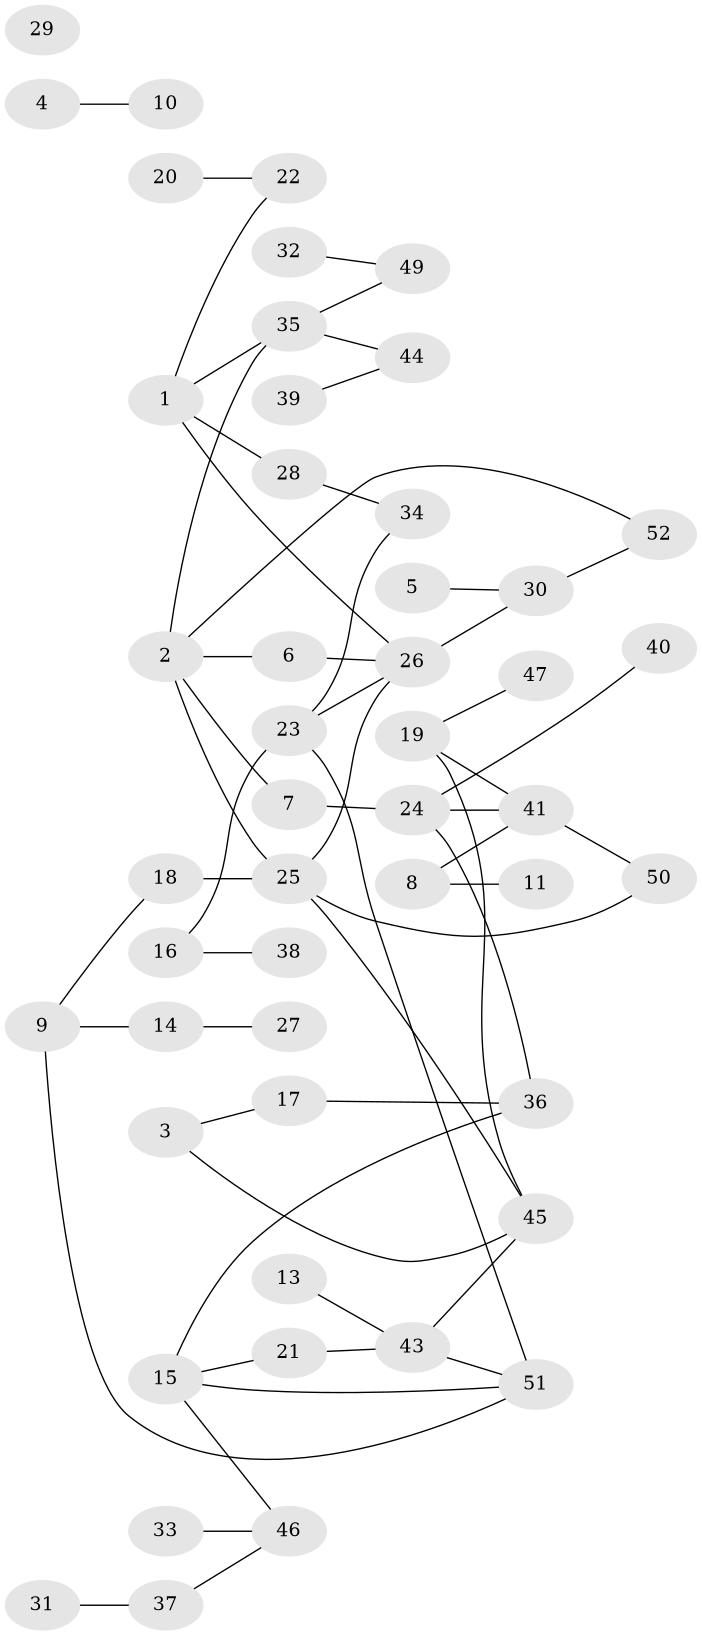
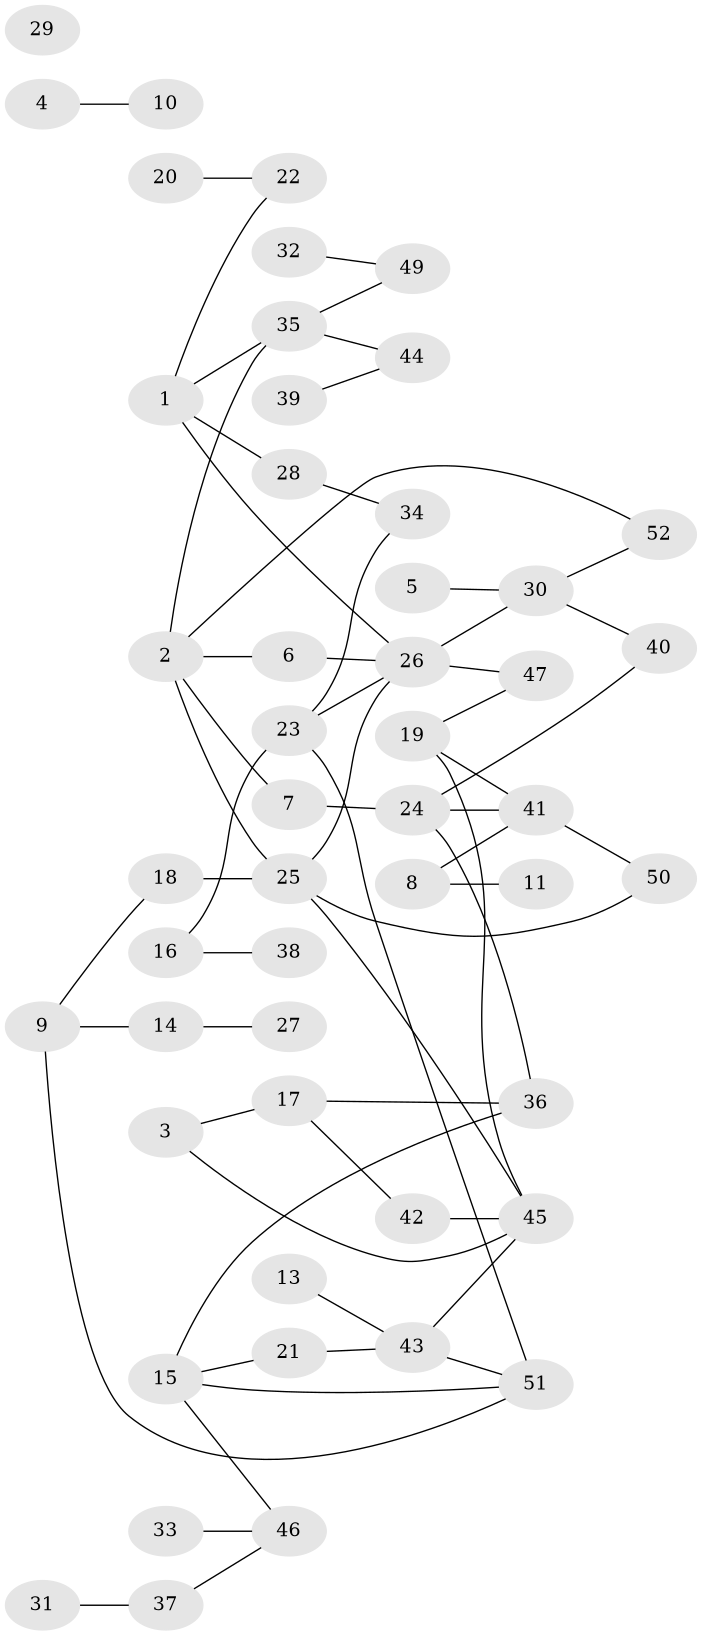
none -> (598, 620)
none -> (474, 669)
none -> (413, 1219)
